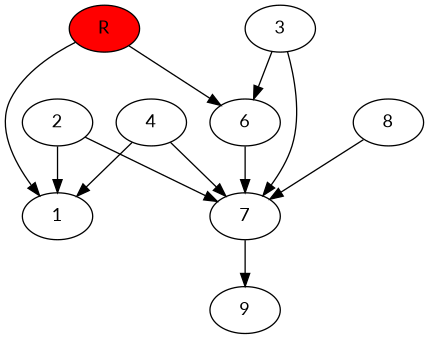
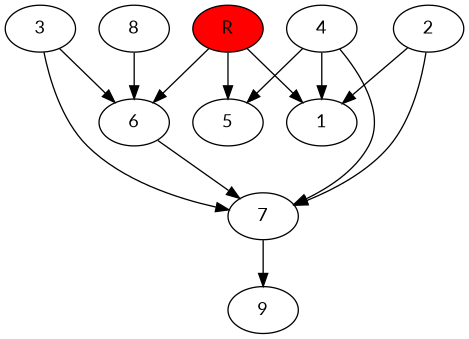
none -> (228, 122)
(322, 166) -> (134, 69)
